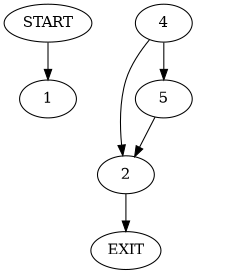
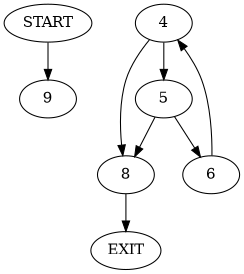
(48, 99) -> (48, 99)
(126, 175) -> (126, 175)
none -> (211, 175)
